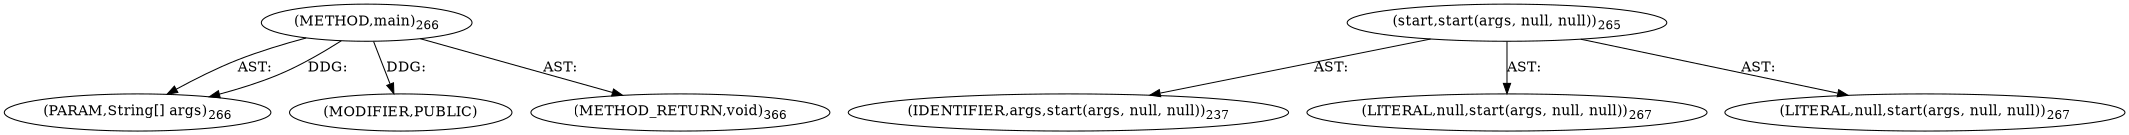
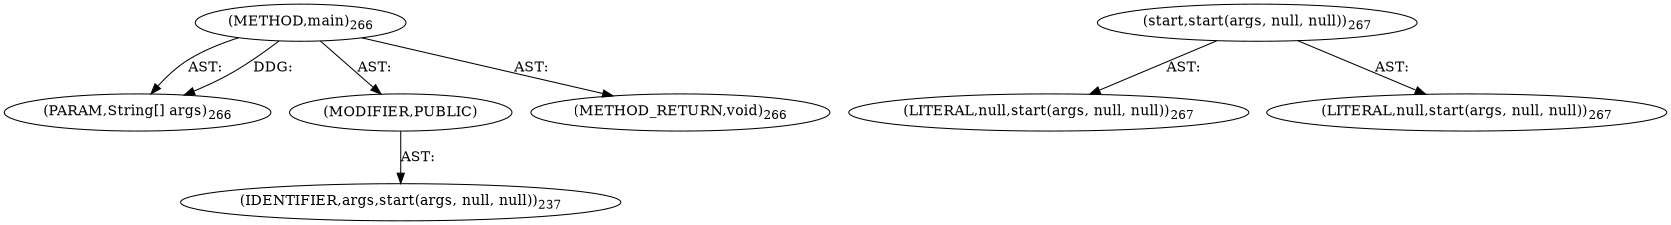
(1610, 21) -> (1360, 21)
(1296, 66) -> (401, 152)
(408, 68) -> (377, 68)
(775, 111) -> (775, 111)
